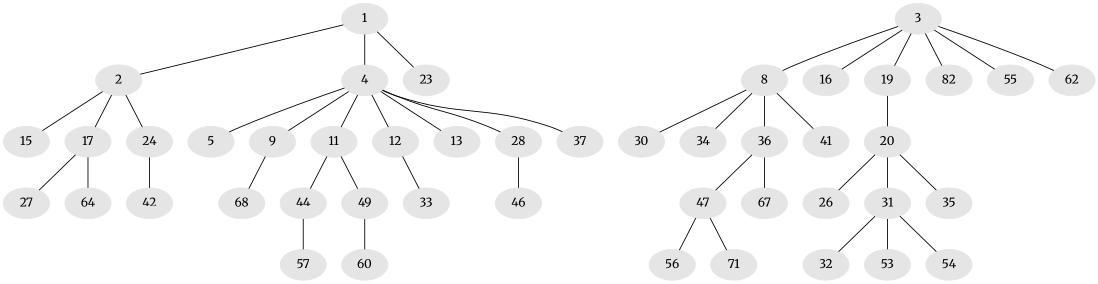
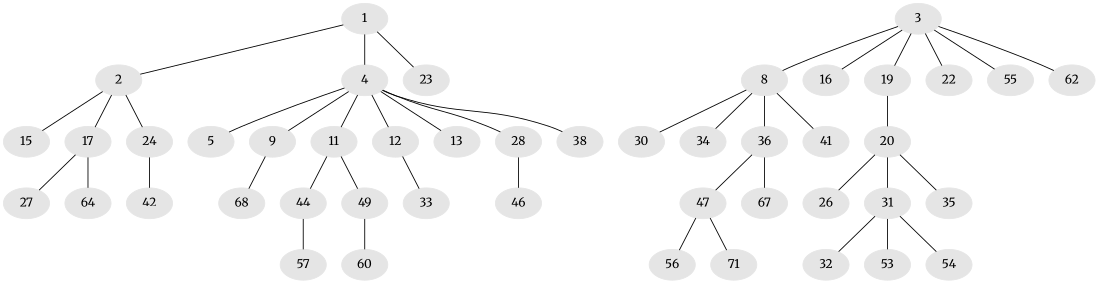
(949, 80) -> (949, 80)
(580, 142) -> (580, 142)
